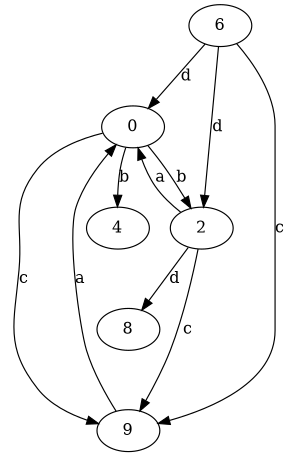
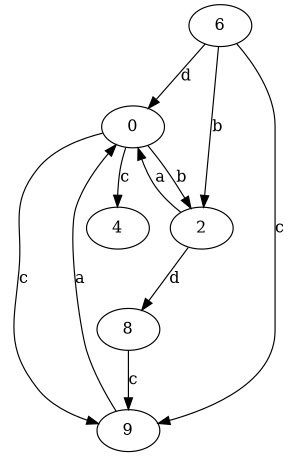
(218, 127) -> (218, 127)
(125, 177) -> (125, 177)
(178, 327) -> (128, 374)
